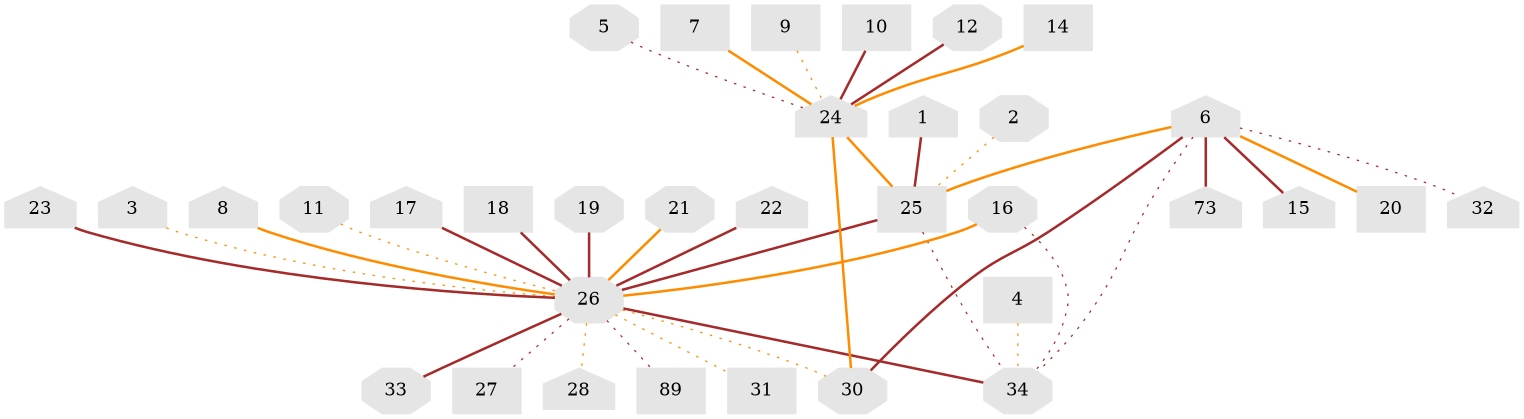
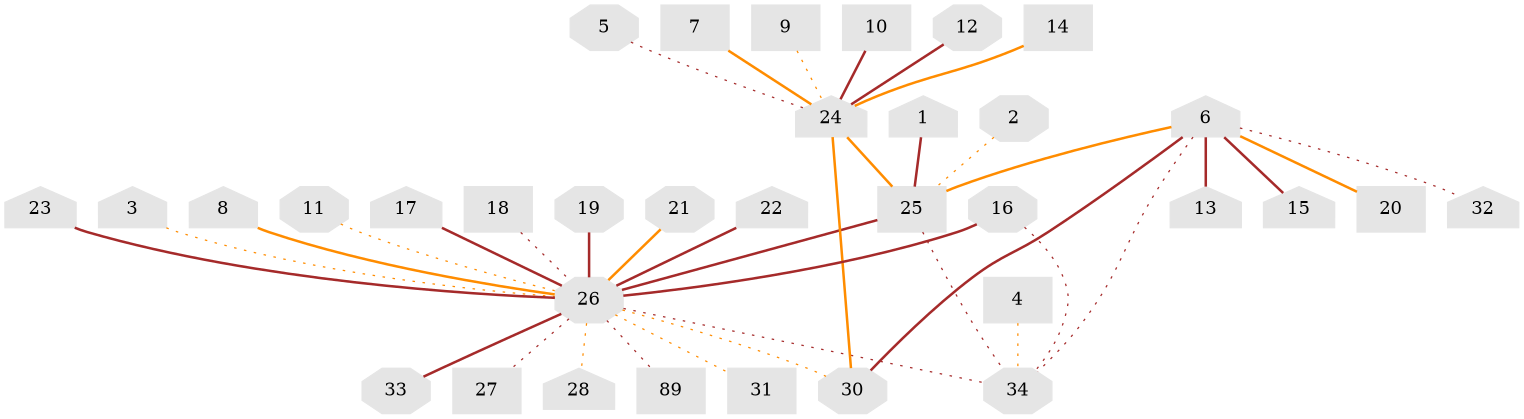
(1206, 209) -> (1206, 209)
(545, 256) -> (545, 256)
(802, 270) -> (802, 270)
(803, 346) -> (803, 346)
